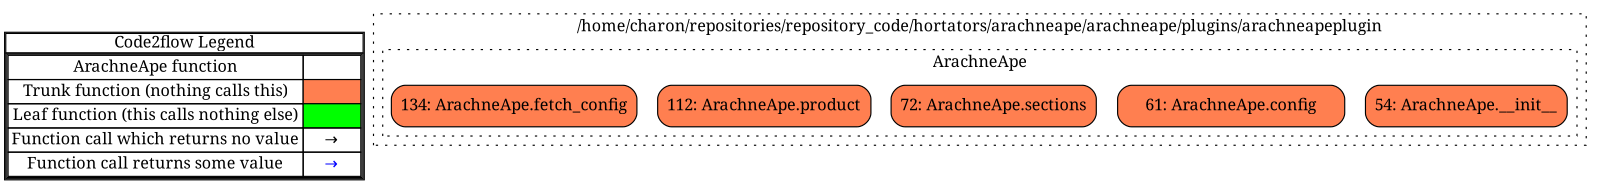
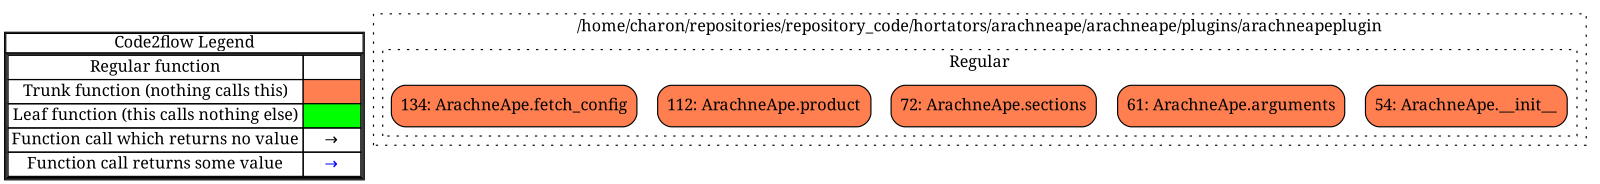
(980, 63) -> (980, 63)
(156, 67) -> (156, 67)
(1231, 106) -> (1231, 106)
